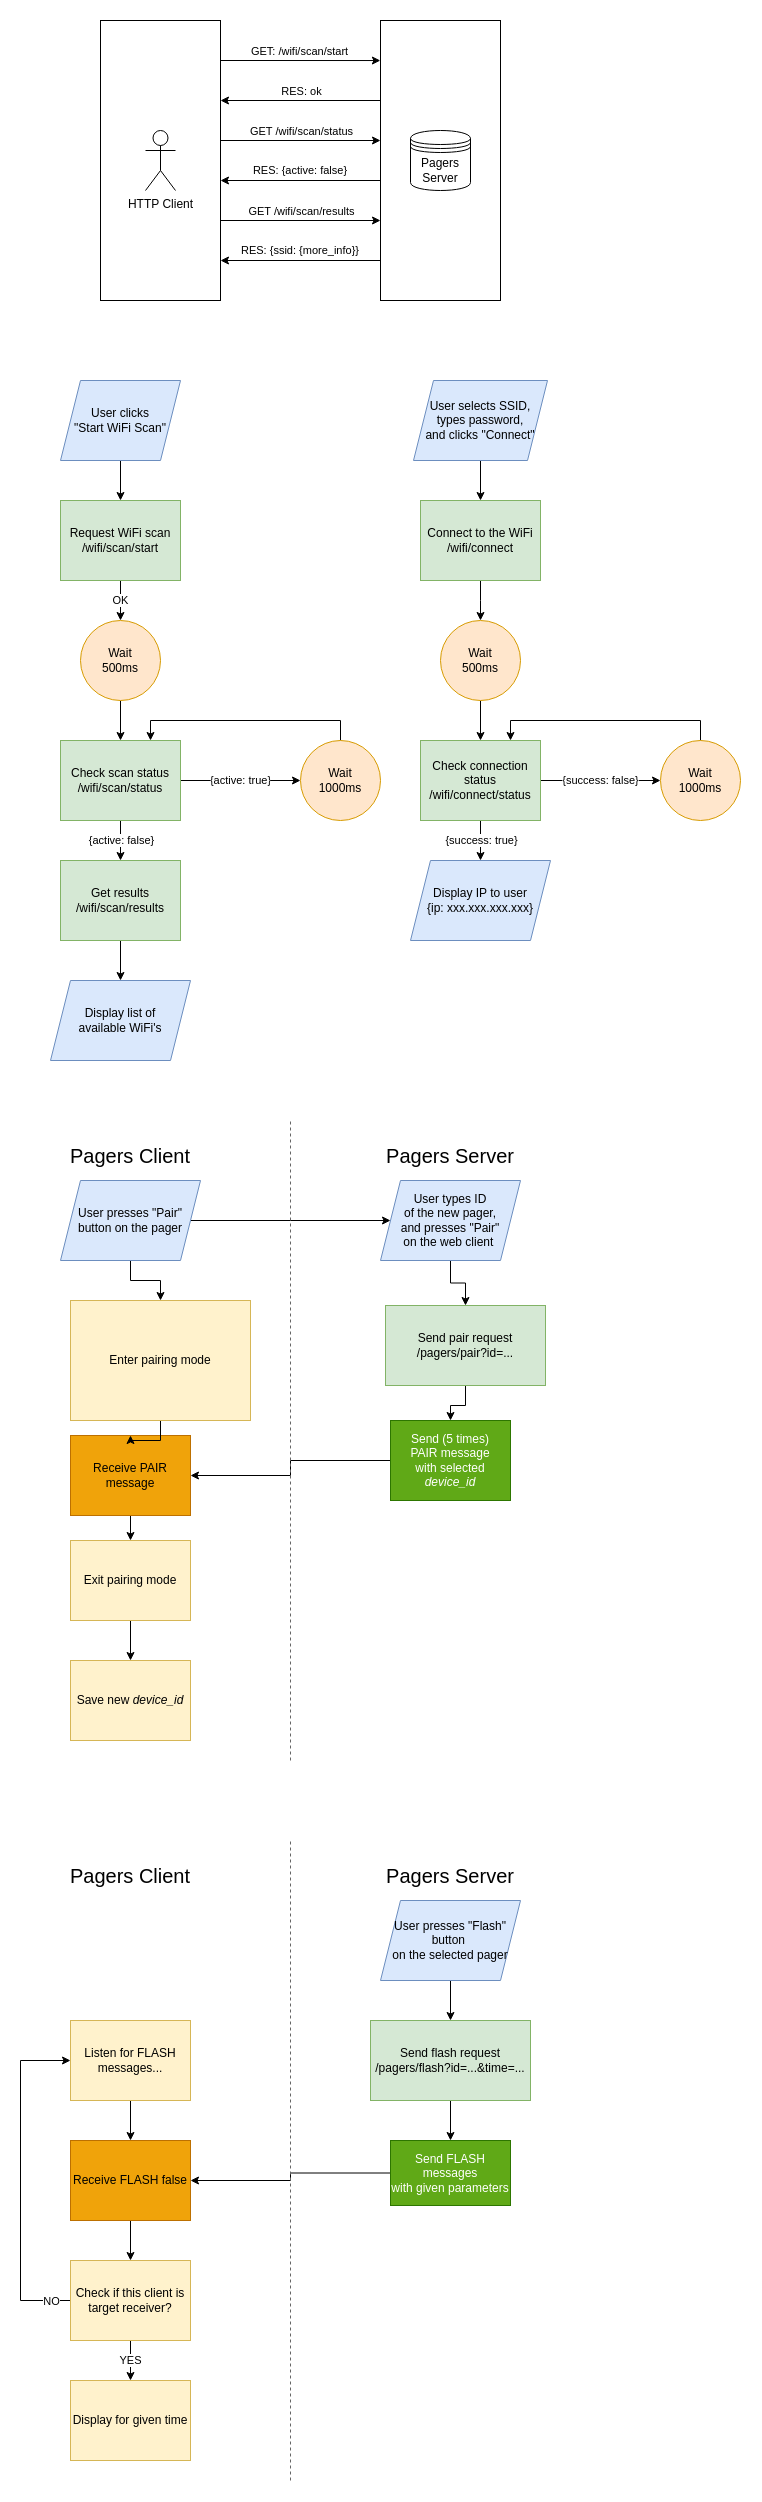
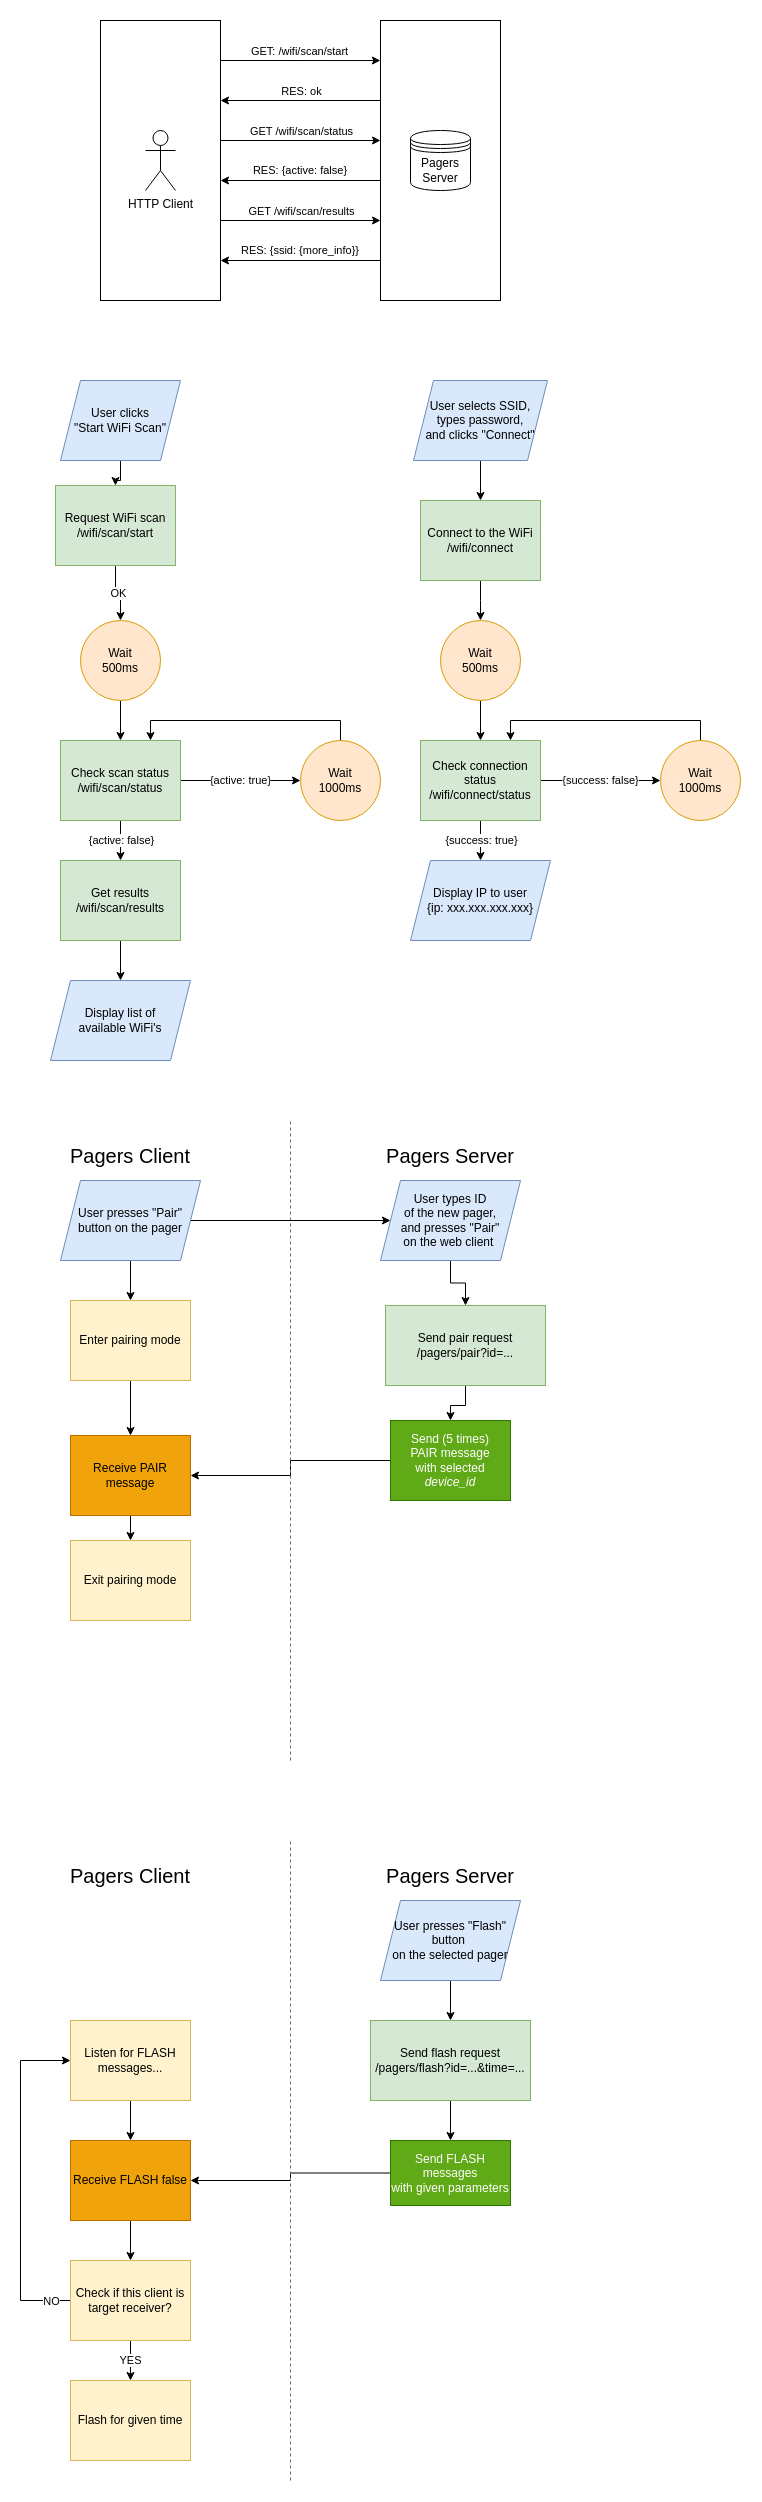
(121, 541) -> (116, 526)
(161, 1361) -> (131, 1341)
(131, 1637) -> none
(131, 1701) -> none
(131, 2421) -> (131, 2421)
